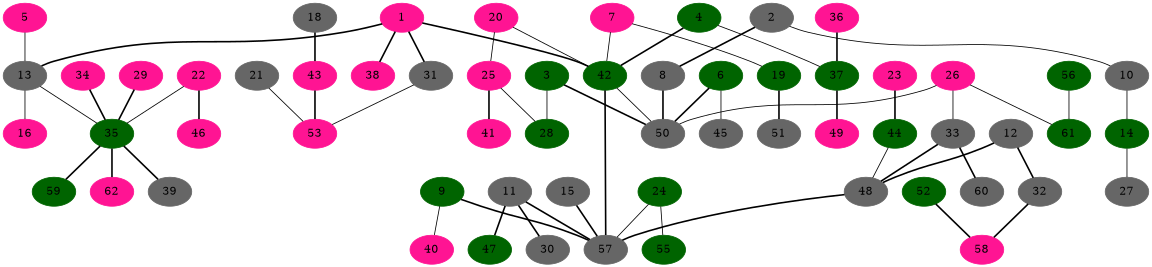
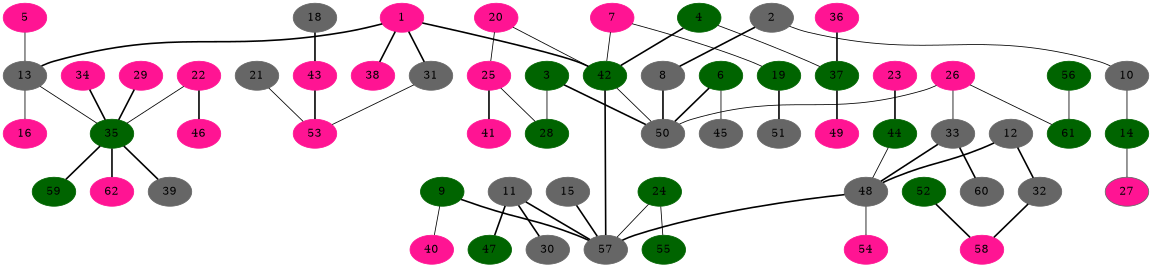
(1127, 192) -> (1127, 192)
none -> (866, 250)
